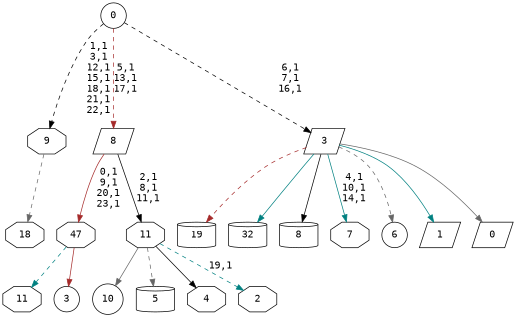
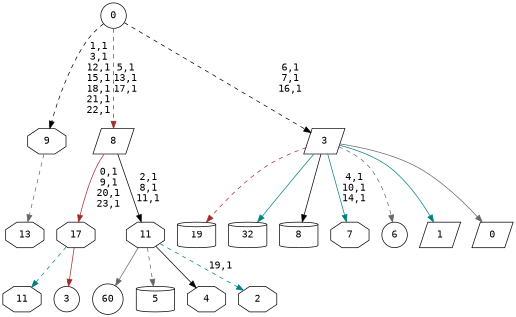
(25, 235) -> (25, 235)
(76, 235) -> (76, 235)
(108, 299) -> (108, 299)
